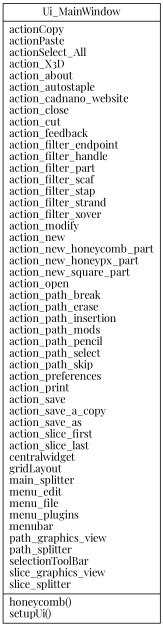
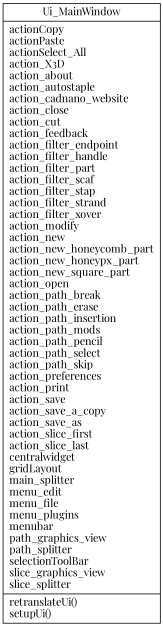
(40, 602) -> (43, 602)
